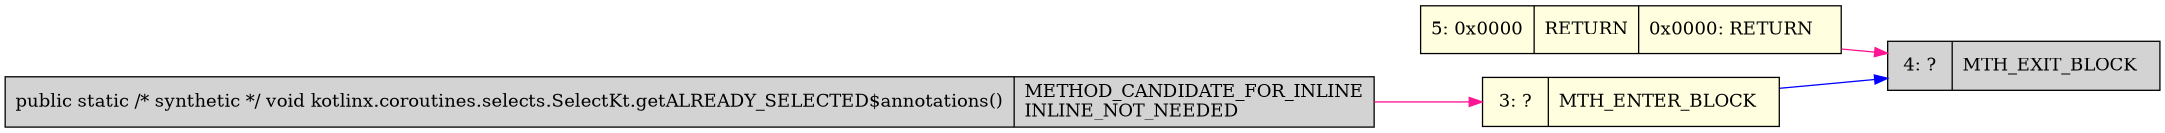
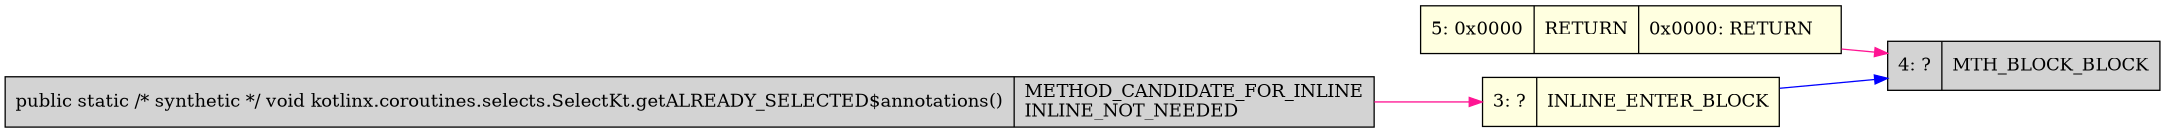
(2050, 65) -> (2051, 65)
(1658, 101) -> (1658, 101)
